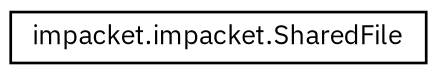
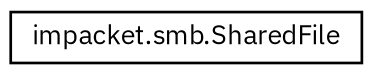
(218, 38) -> (186, 38)
